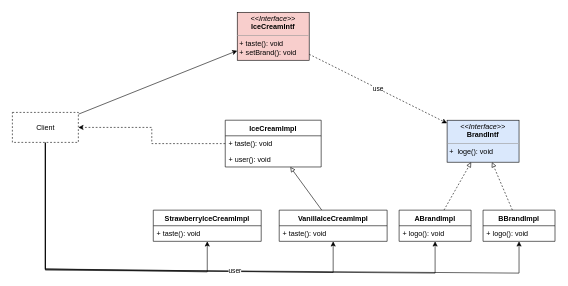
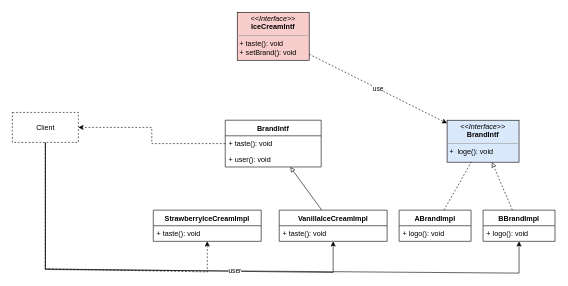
(156, 83) -> none
(273, 128) -> (273, 128)
(468, 167) -> (469, 166)
(207, 258) -> (207, 258)
(93, 271) -> none
